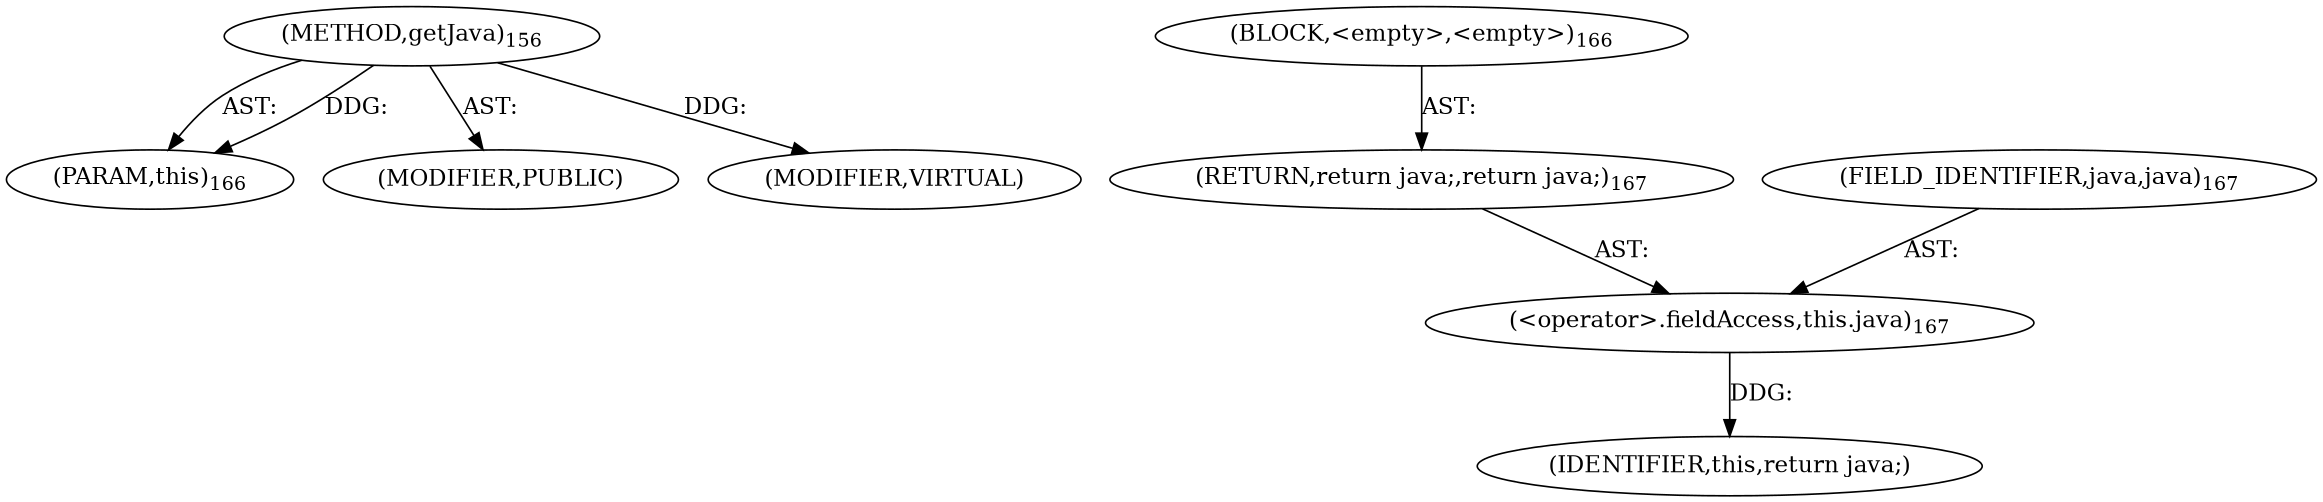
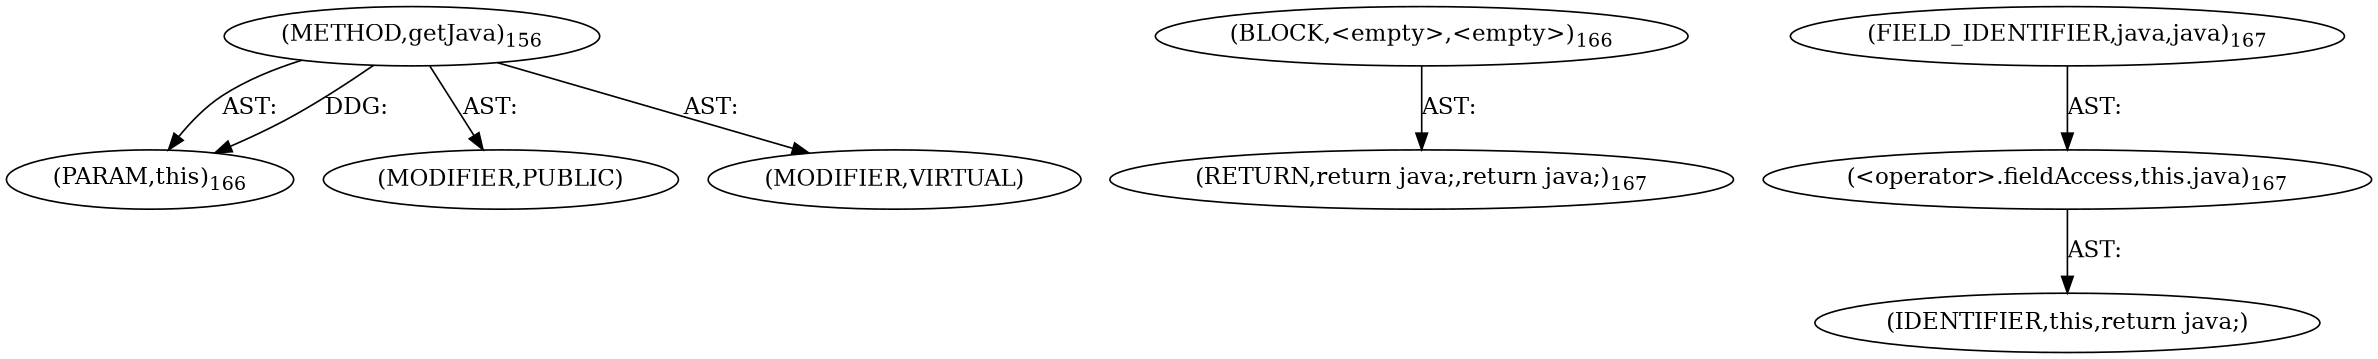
(719, 108) -> (715, 108)
(1568, 248) -> none
(1765, 395) -> (2099, 251)
